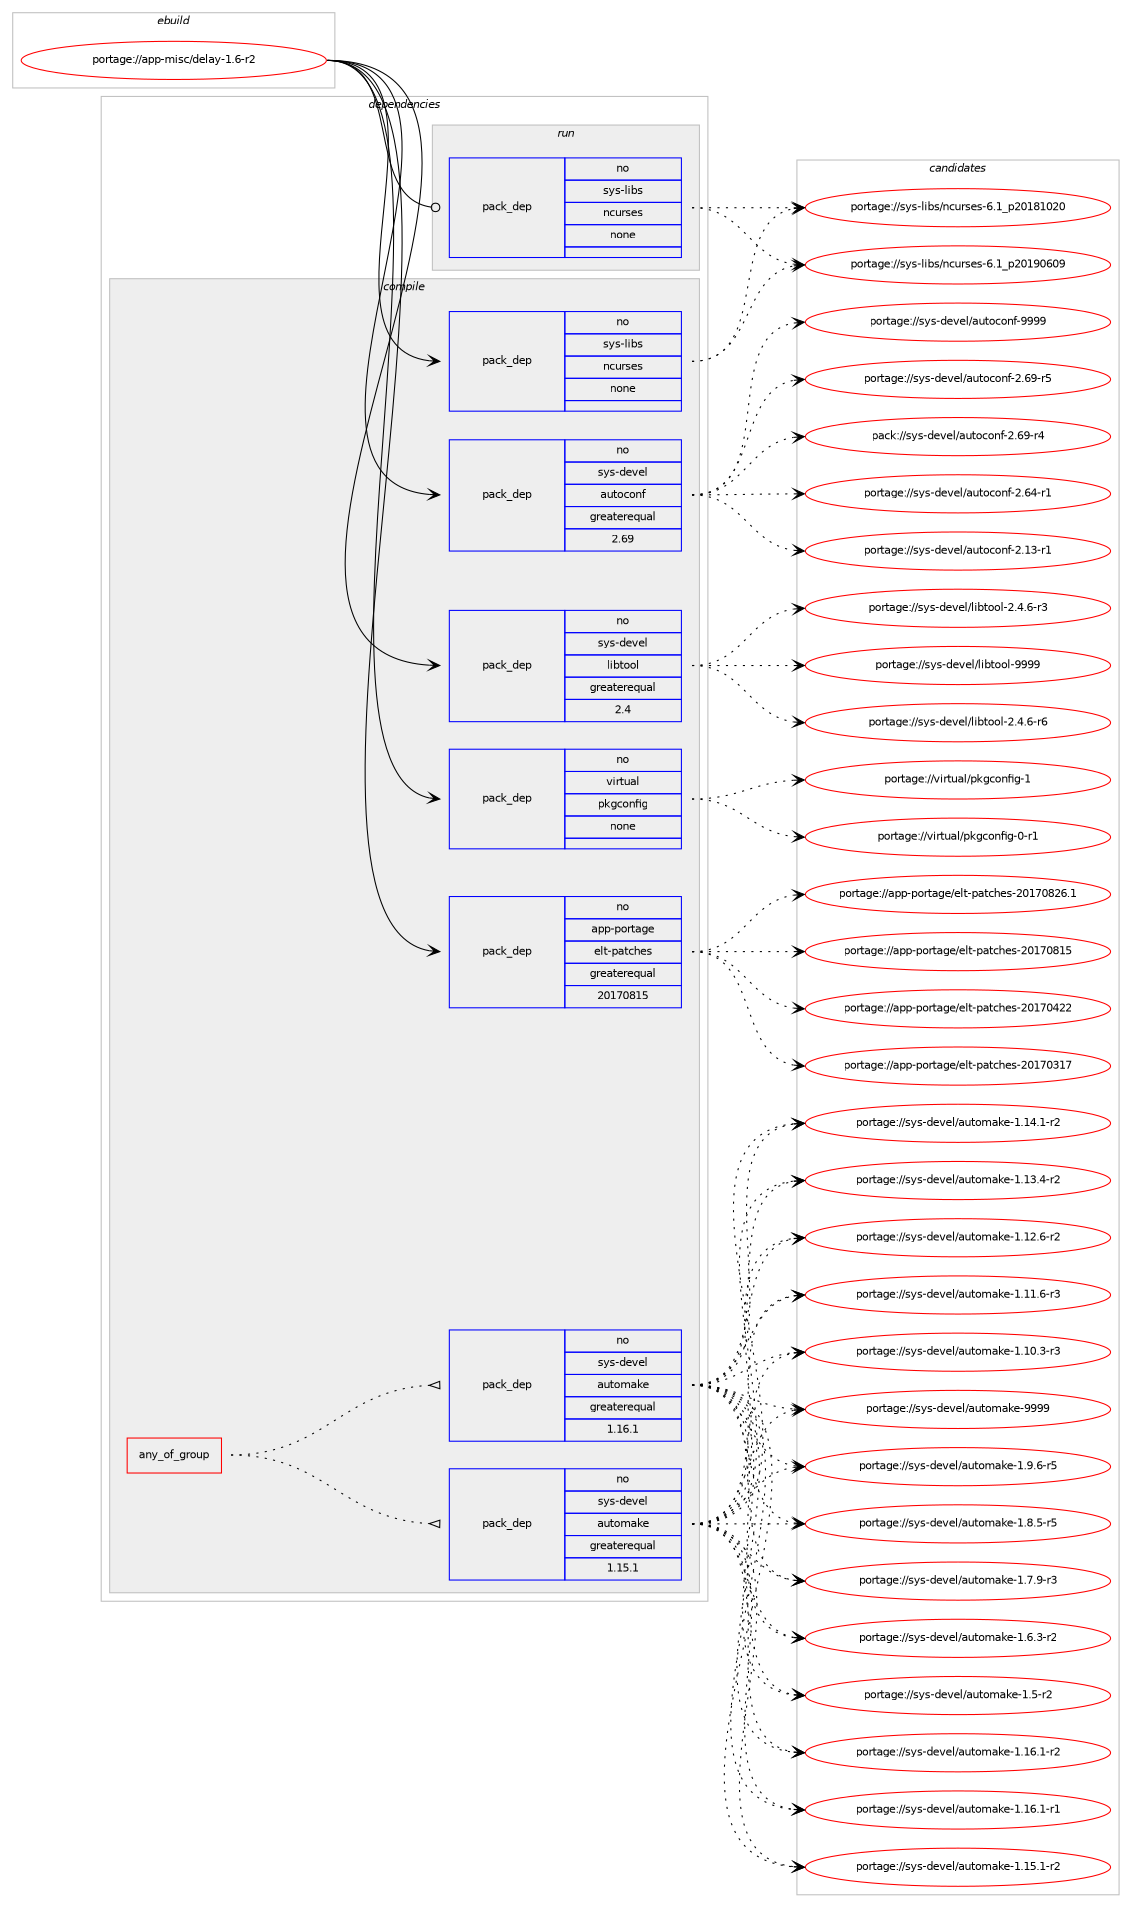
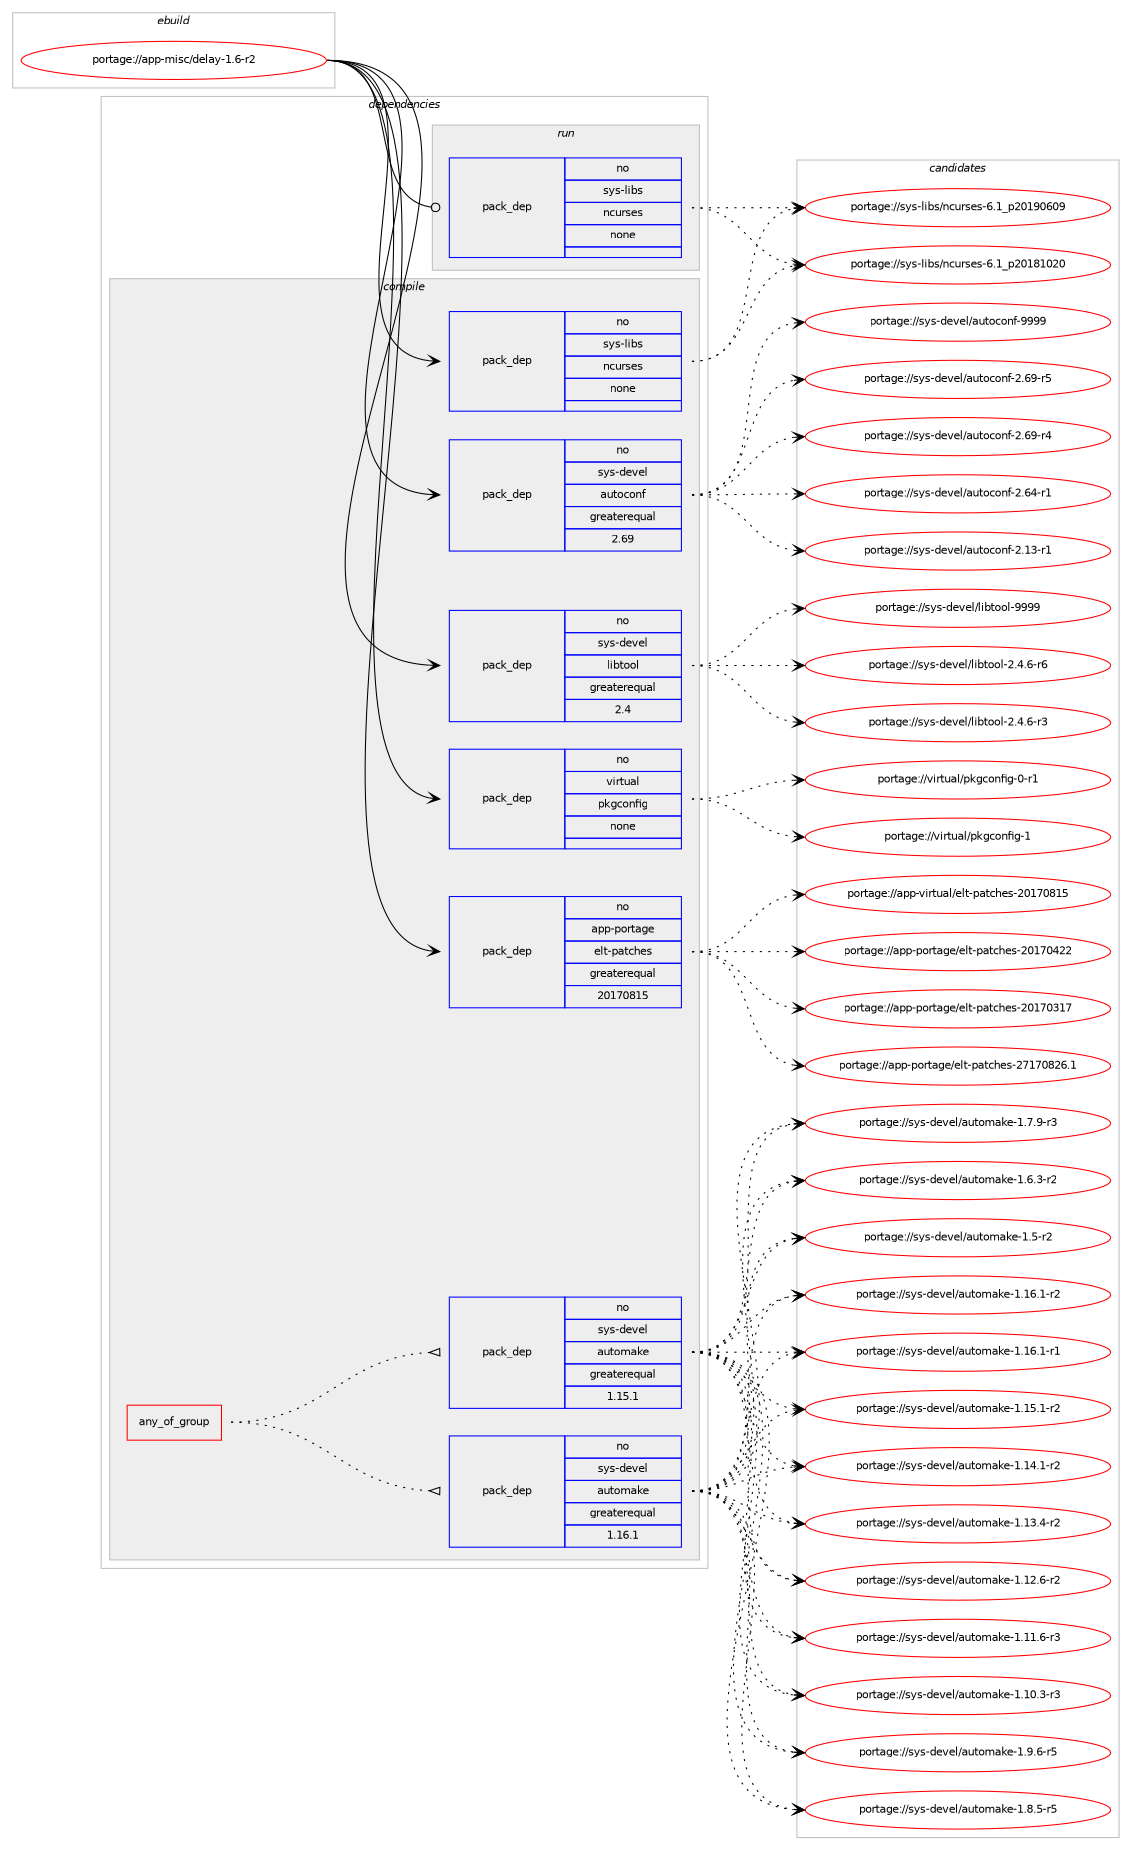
(958, 437) -> (958, 437)
(958, 894) -> (958, 1066)
(958, 952) -> (958, 894)
(958, 1409) -> none
